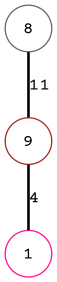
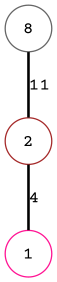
(28, 141) -> (28, 141)
